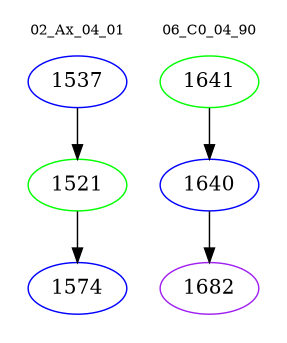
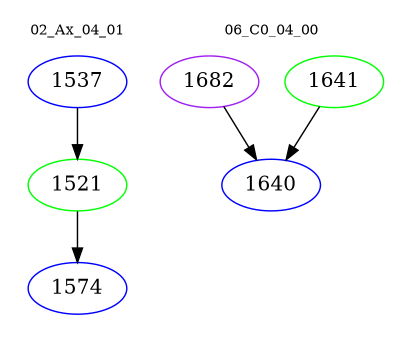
(209, 31) -> (272, 31)
(209, 230) -> (236, 127)
